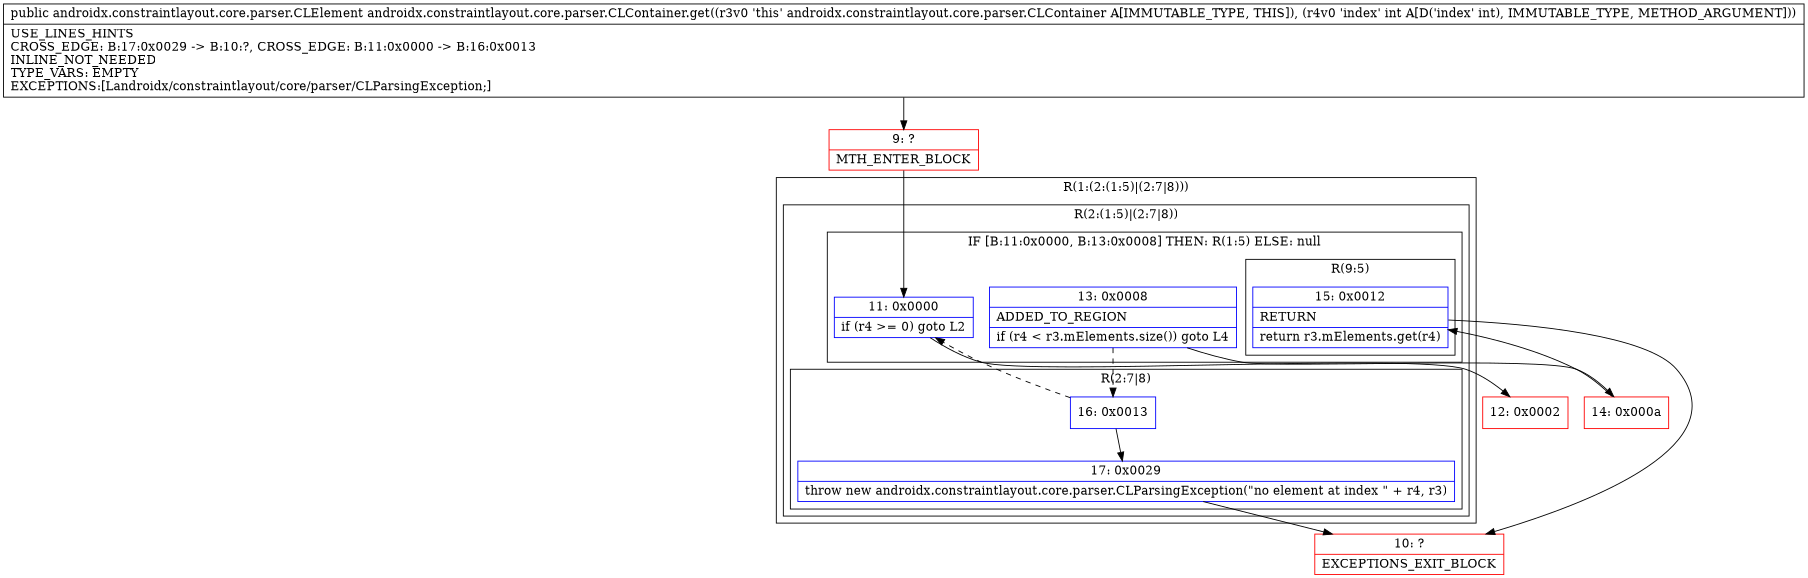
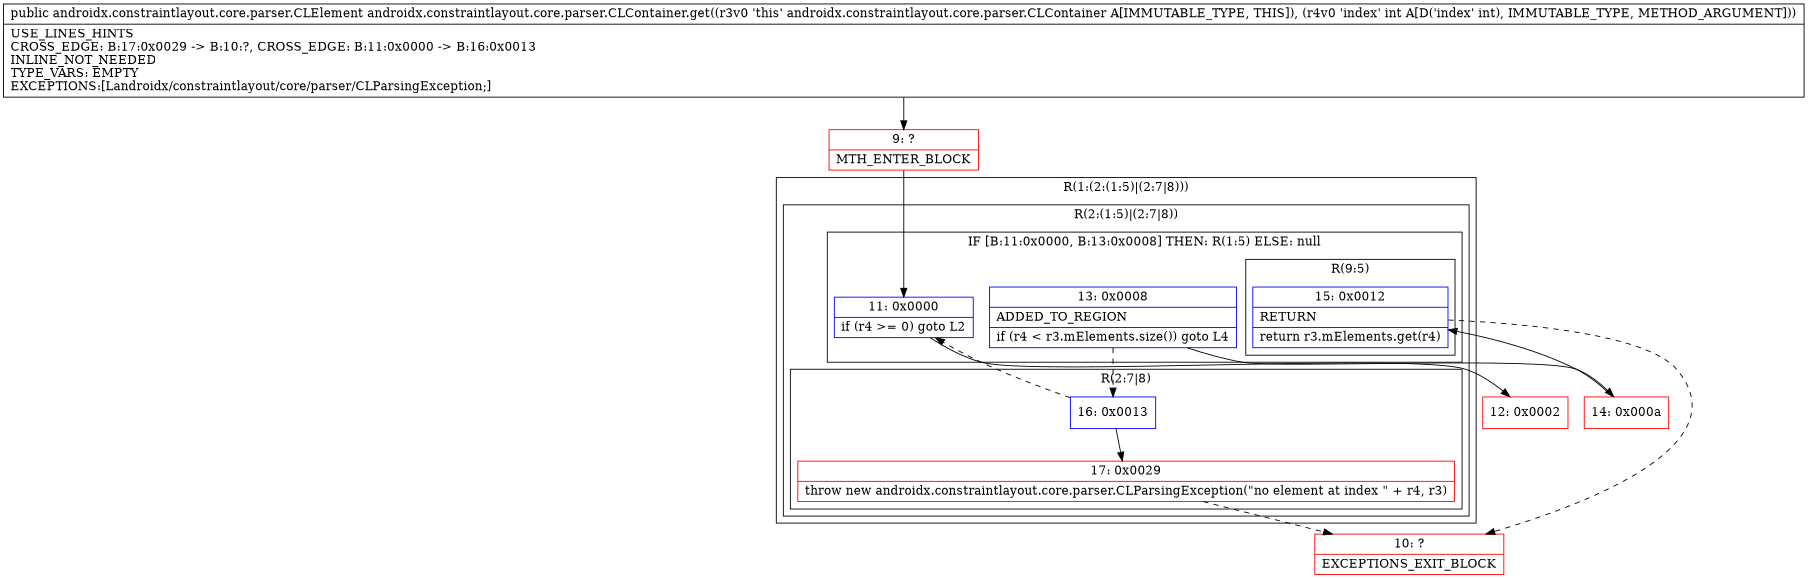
(1688, 390) -> (1688, 390)
(1126, 481) -> (1126, 481)
(1263, 517) -> (1263, 517)
